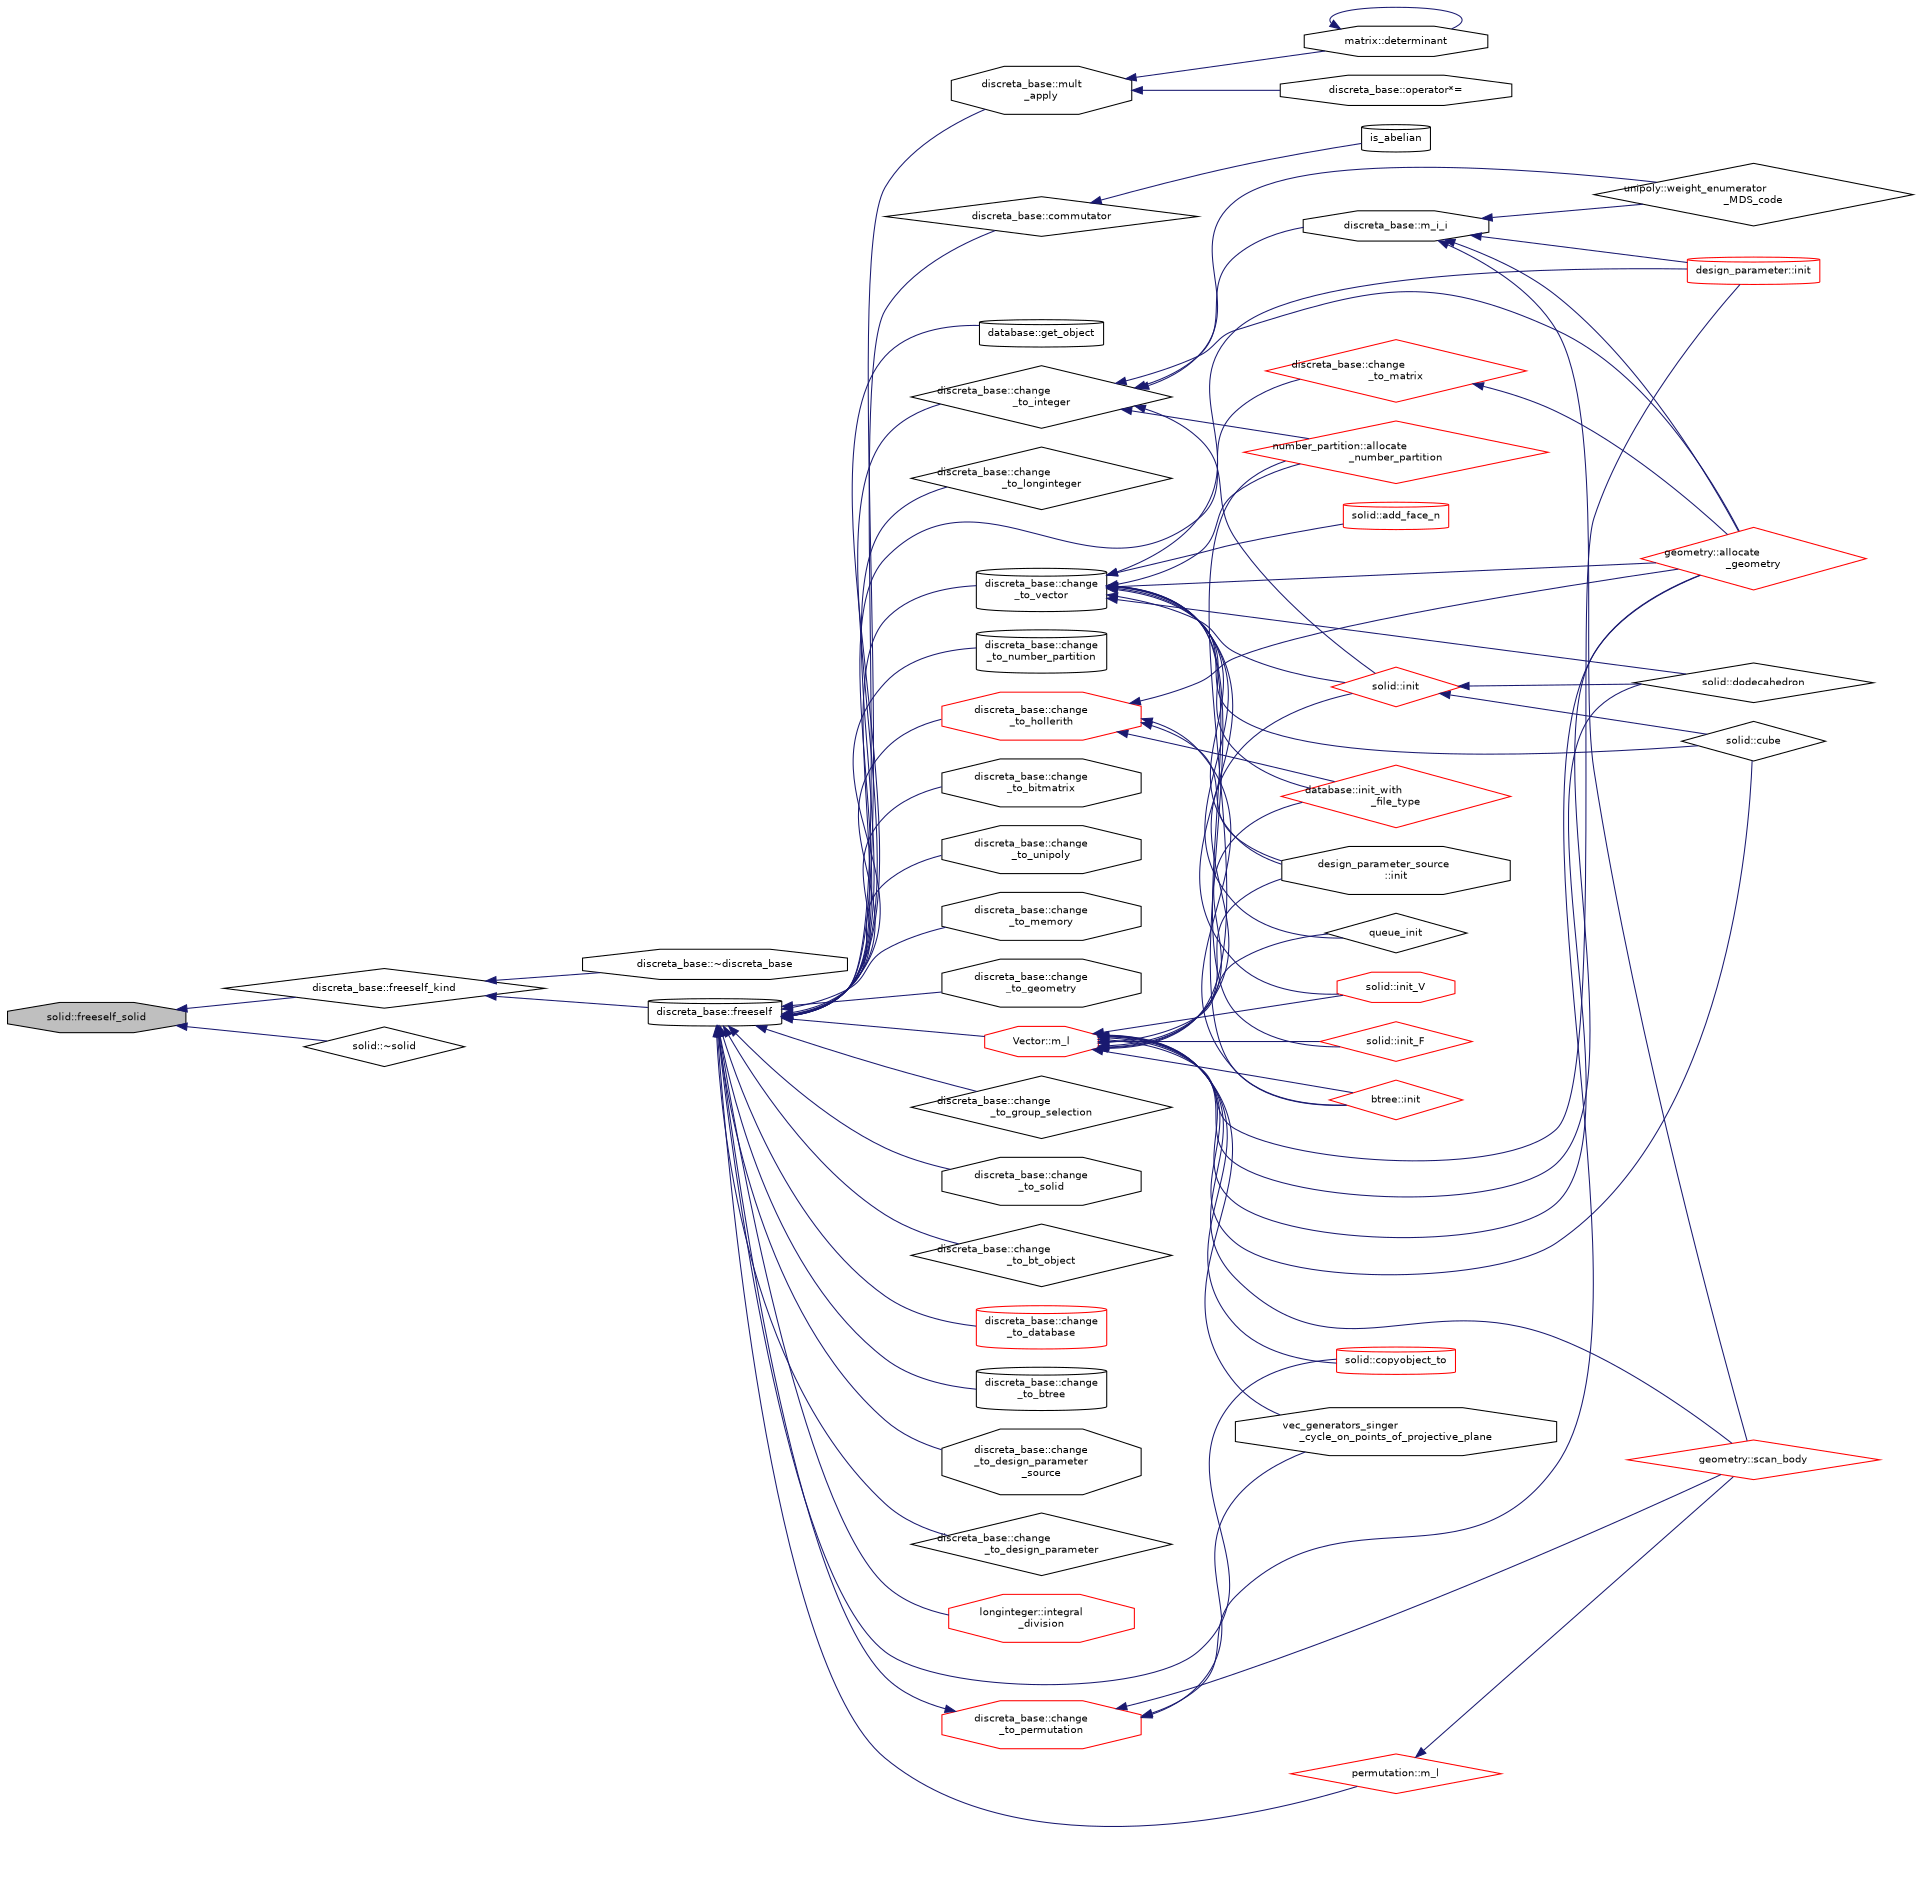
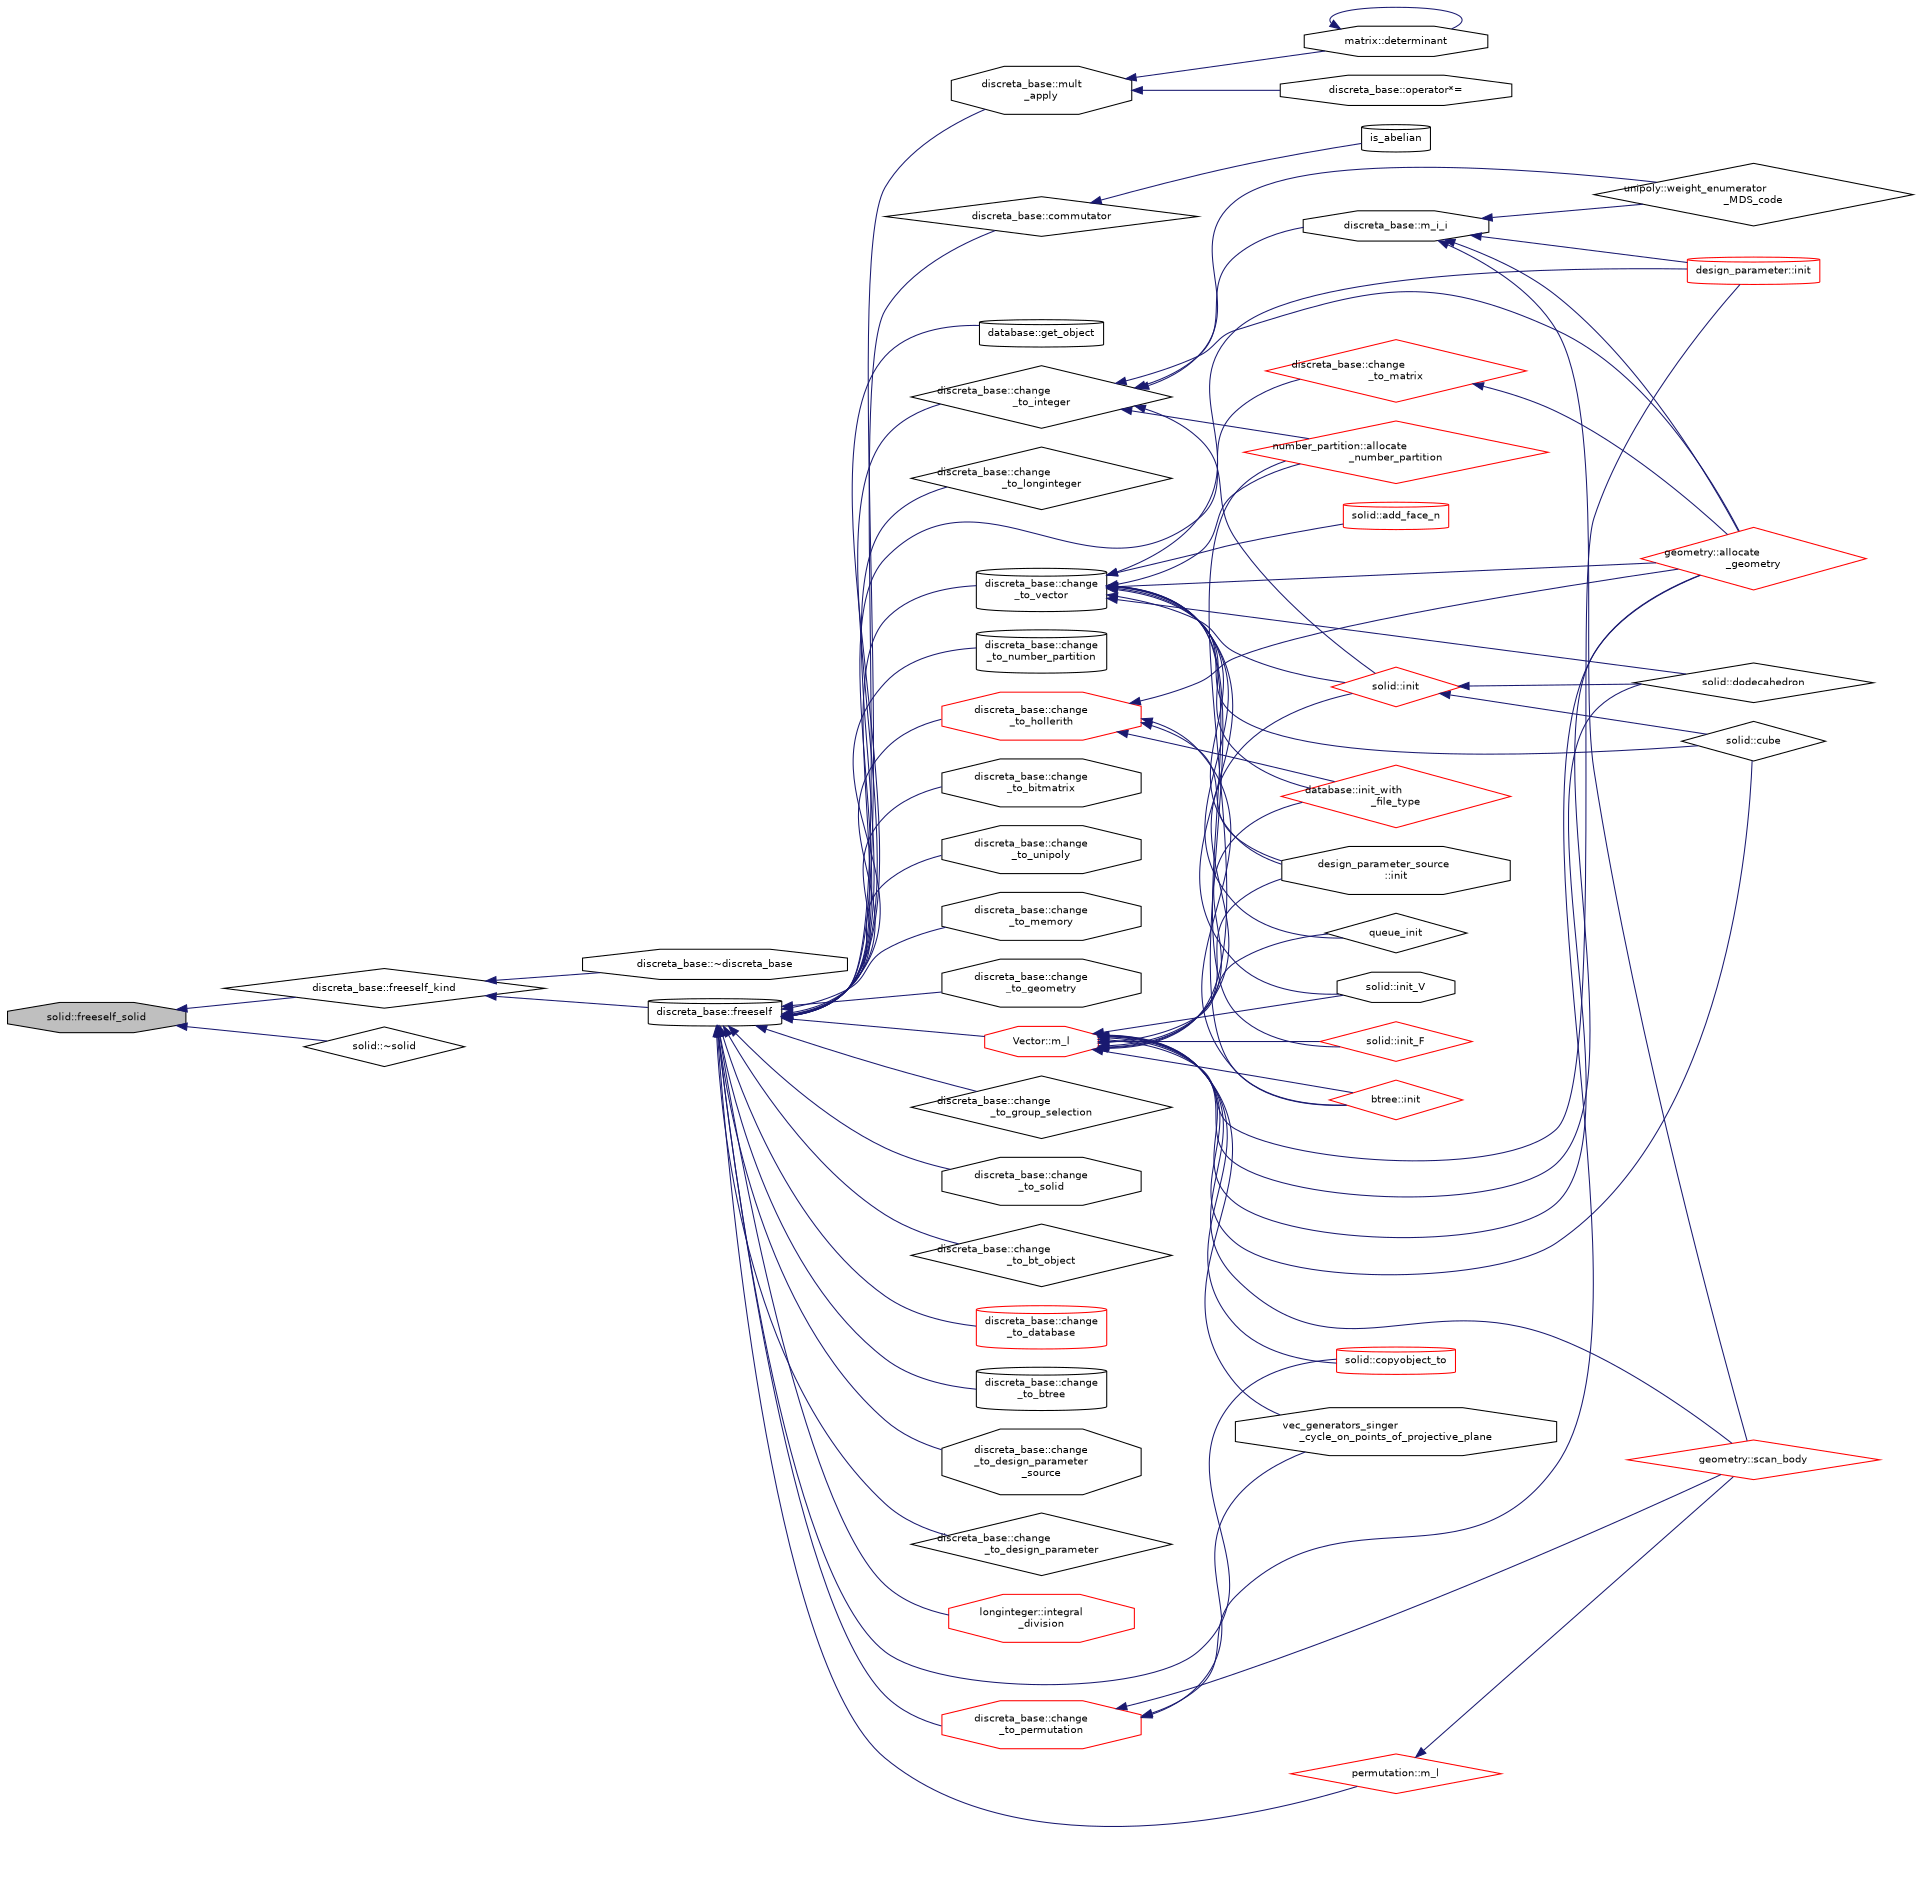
(1396, 987) -> (1396, 987)
(779, 1394) -> (816, 1552)
